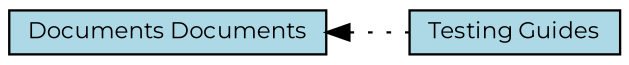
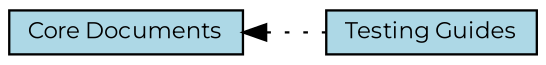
(168, 32) -> (126, 32)
